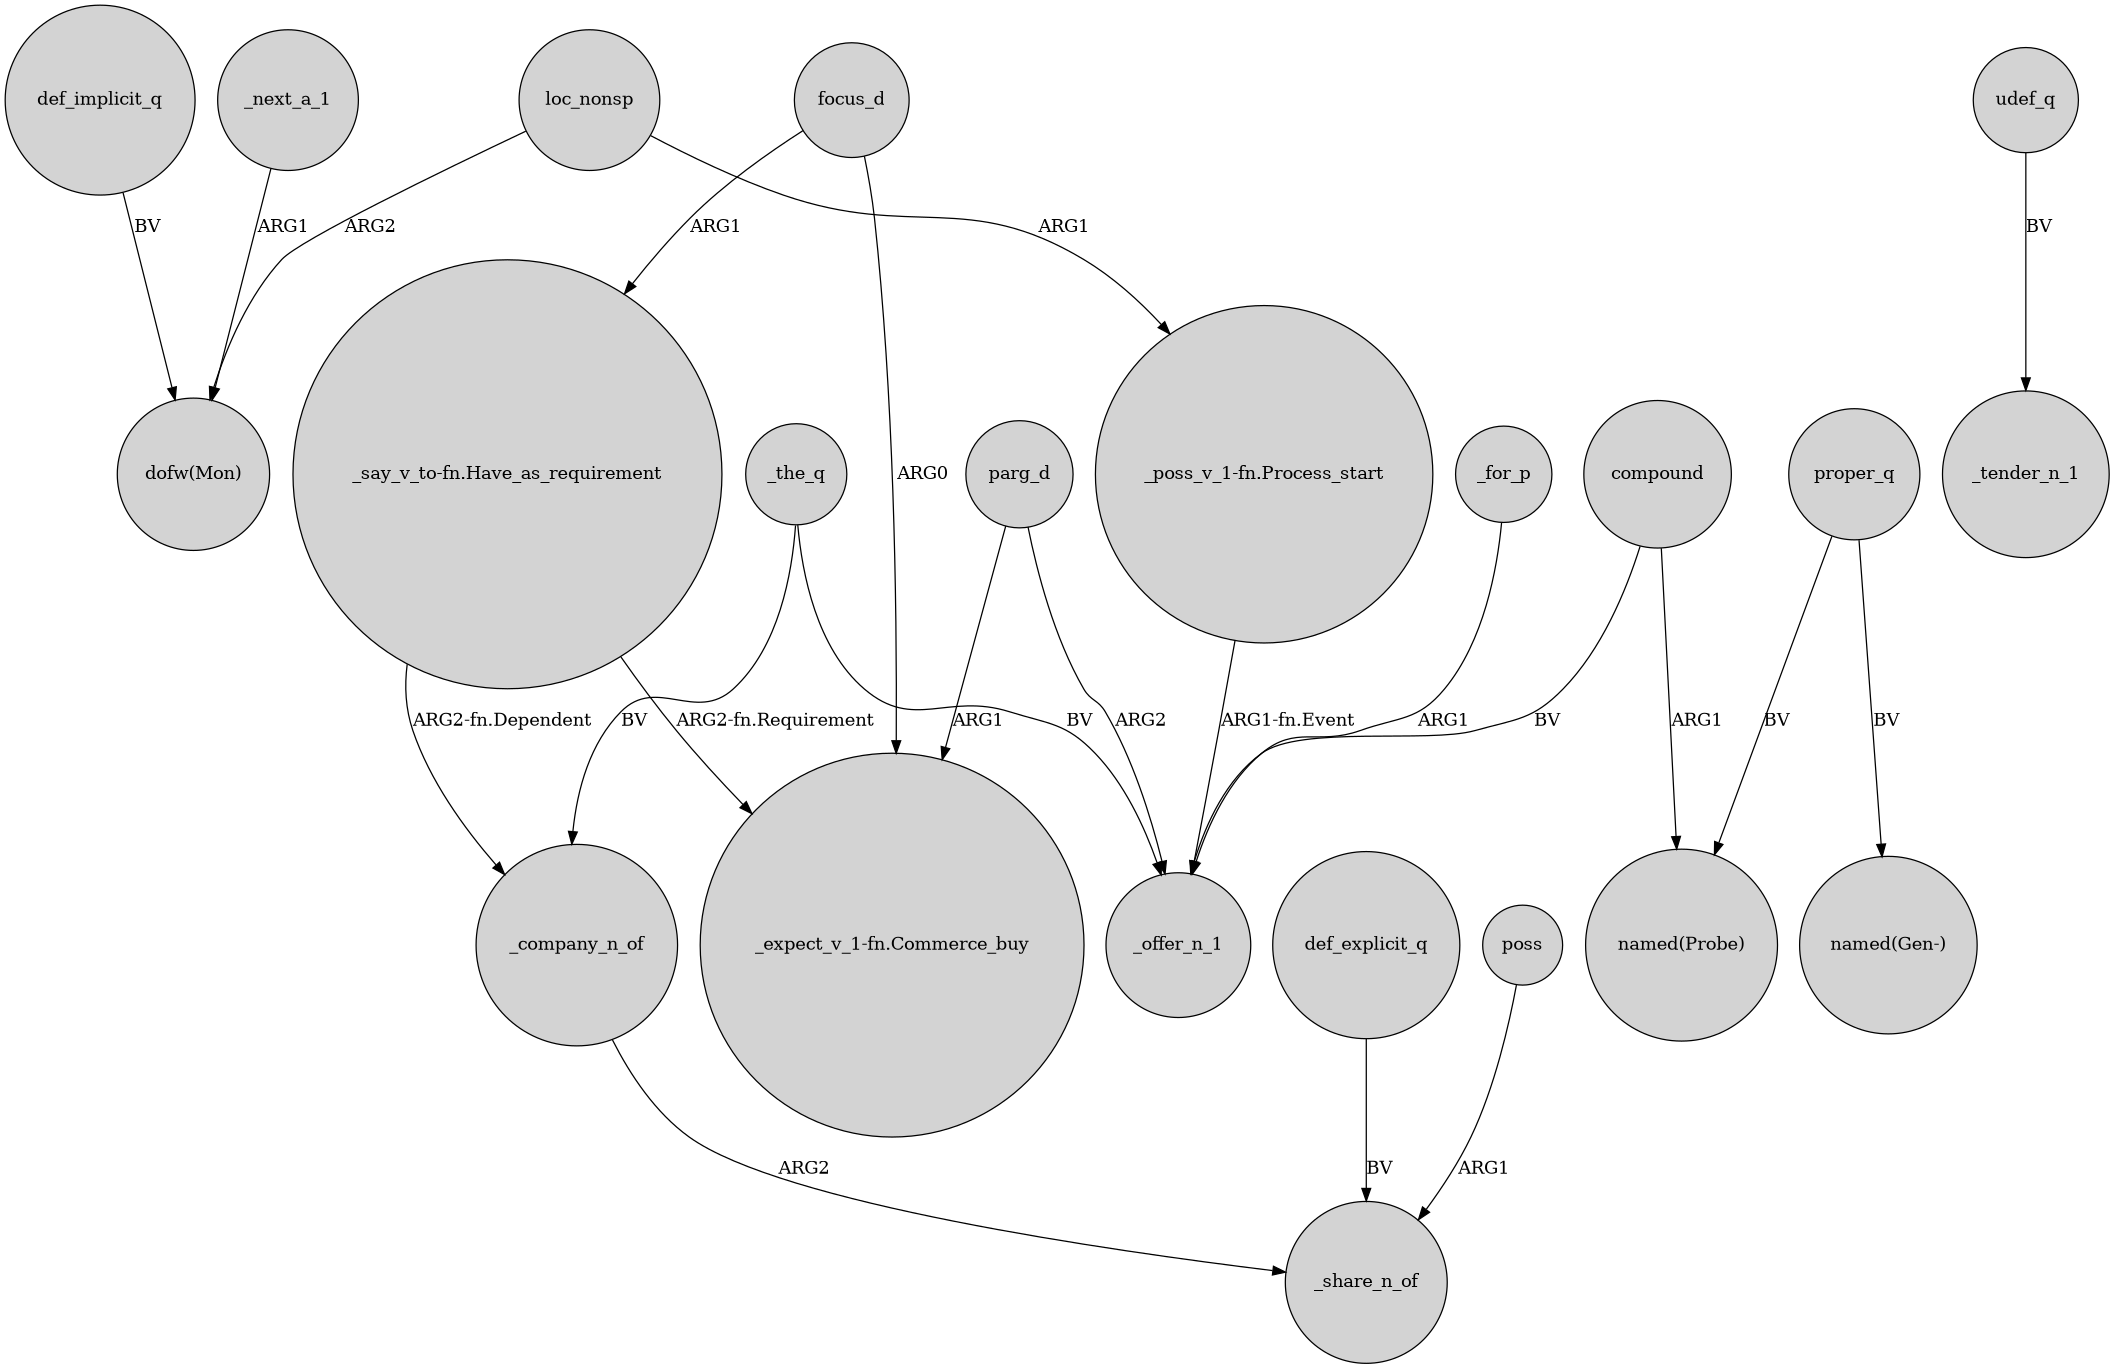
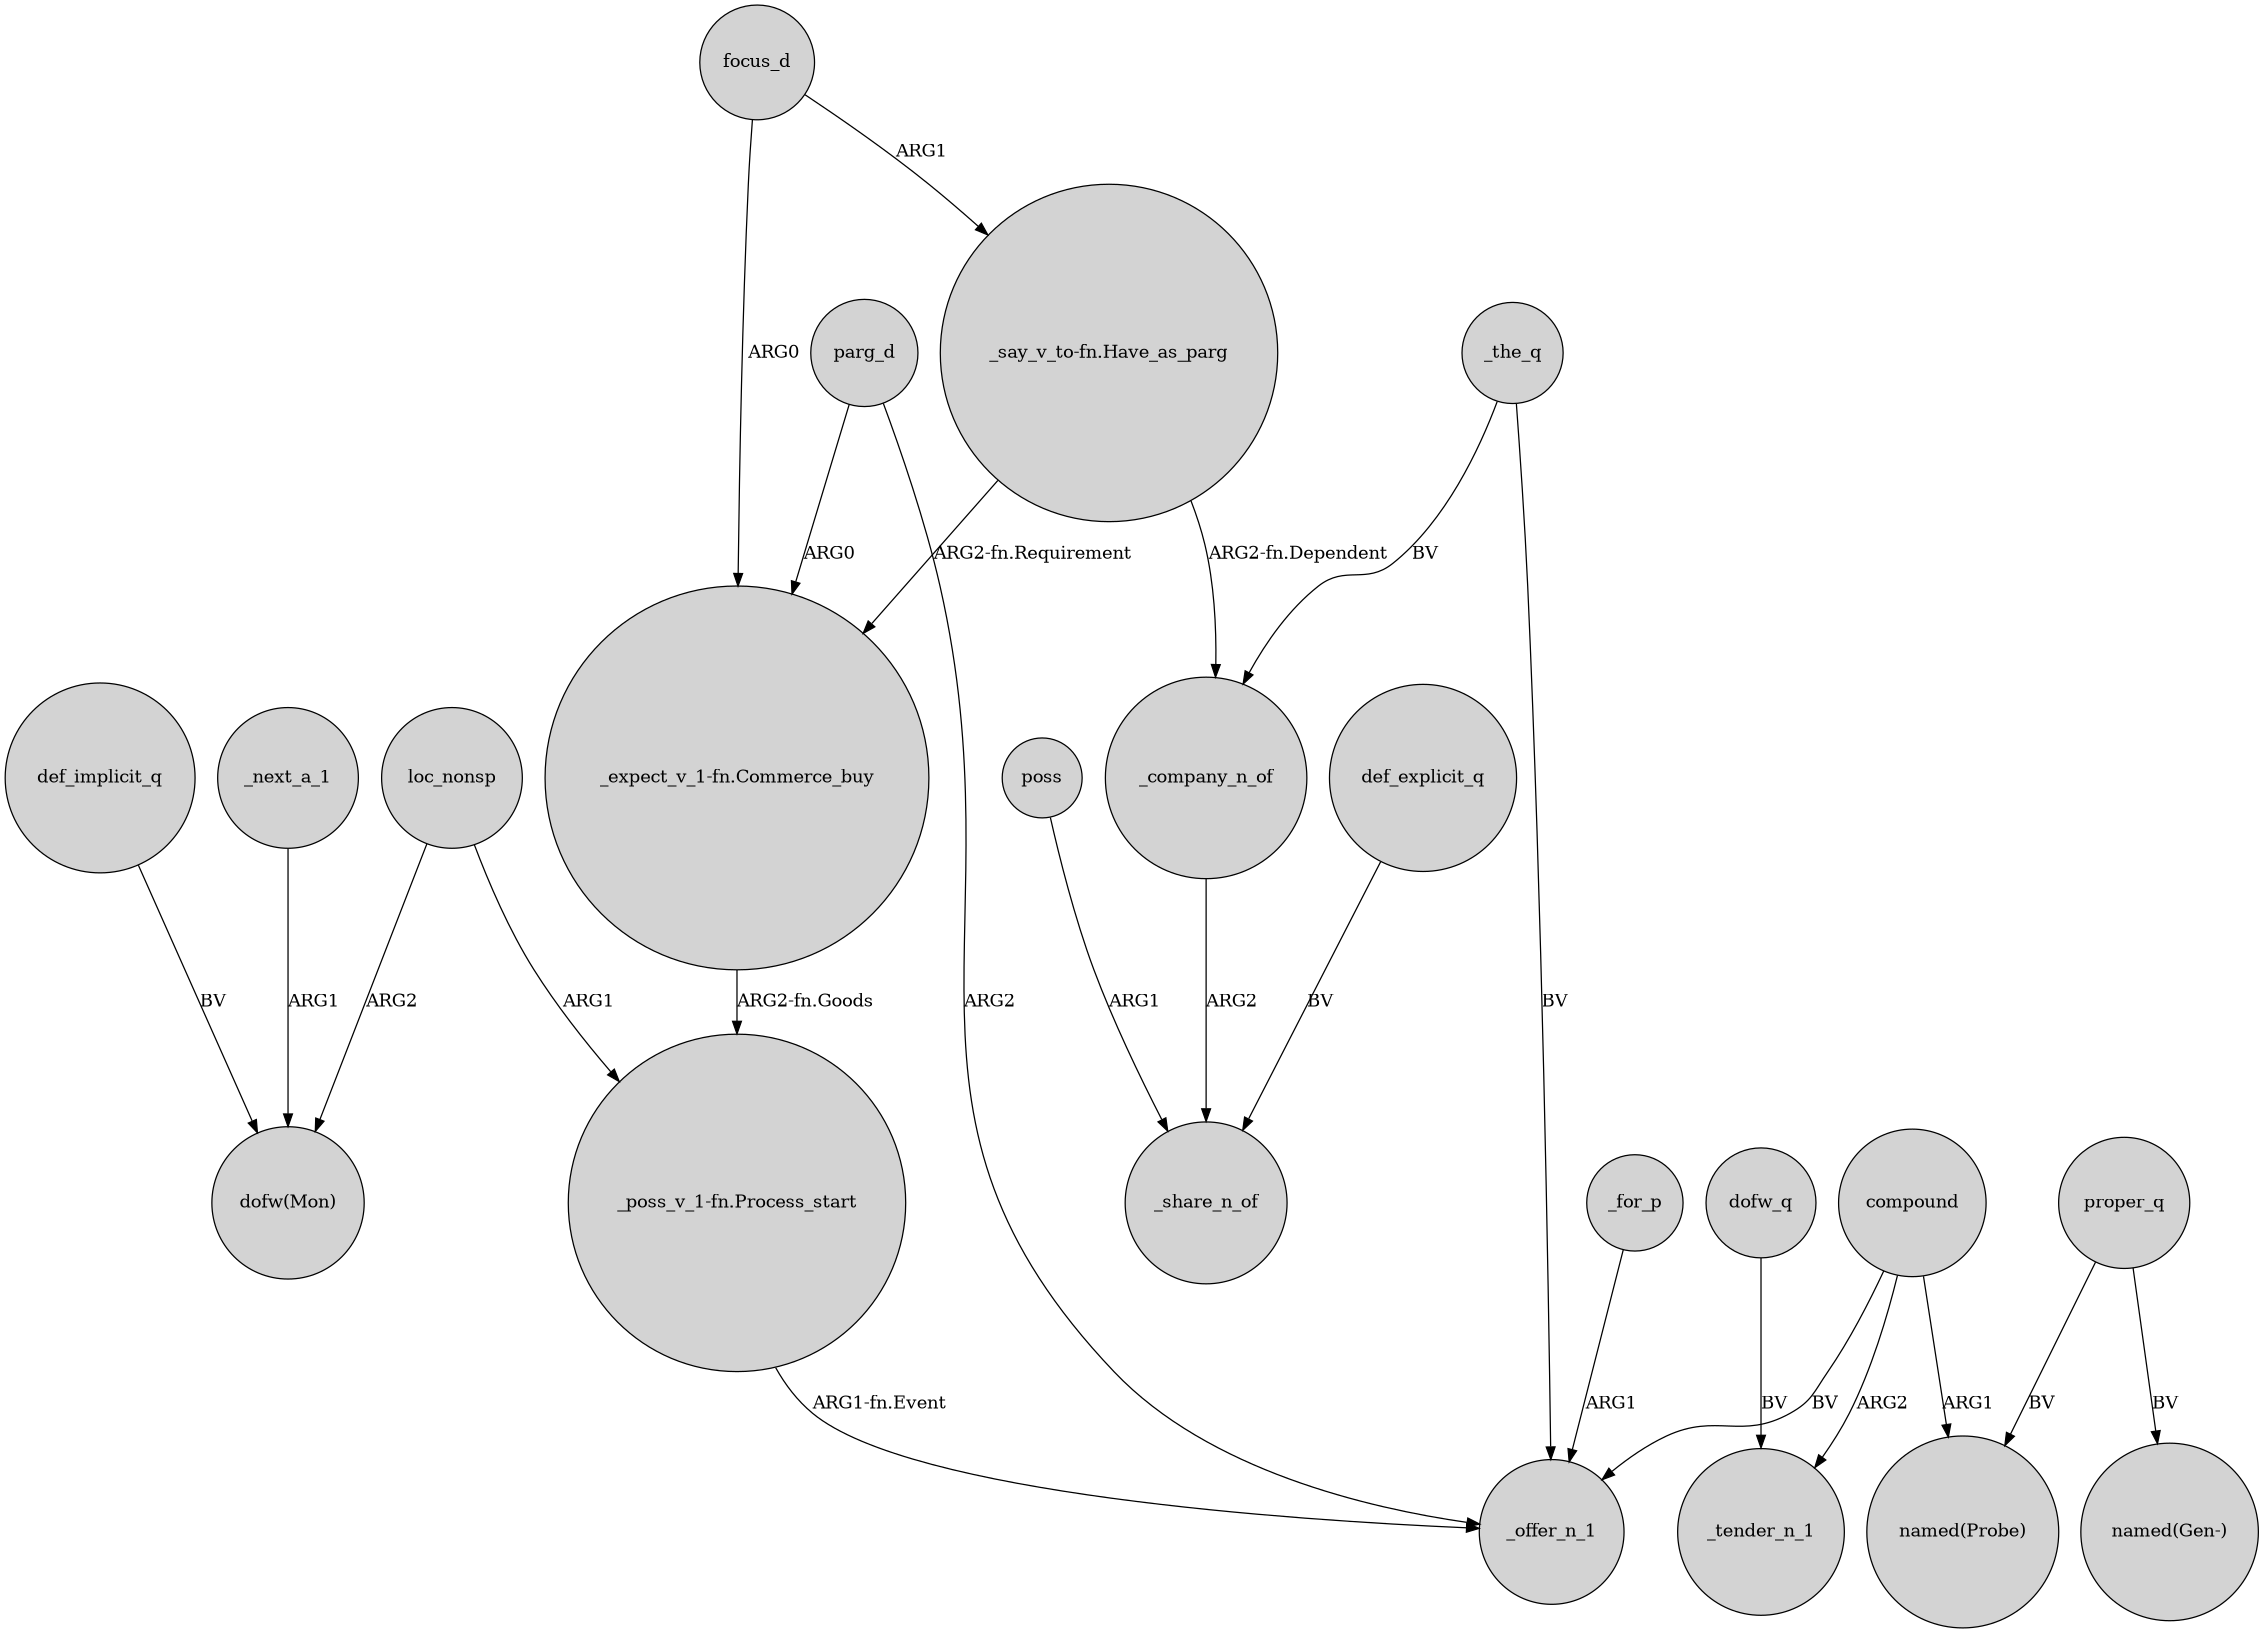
(2026, 100) -> (1761, 1203)
(507, 474) -> (1109, 353)
(978, 721) -> (830, 554)
none -> (737, 996)
none -> (1868, 1370)
